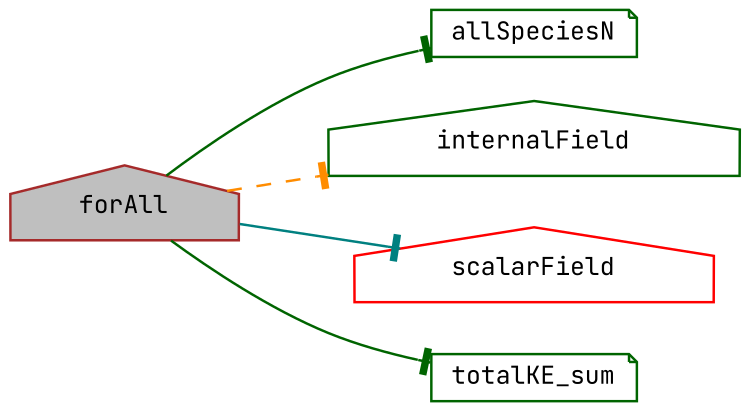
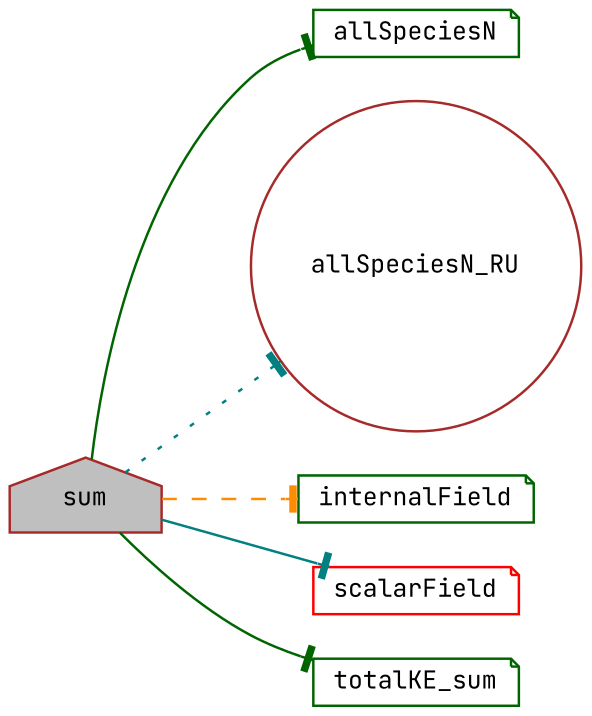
(534, 142) -> (416, 499)
(125, 207) -> (86, 499)
none -> (416, 266)
(534, 269) -> (416, 591)
